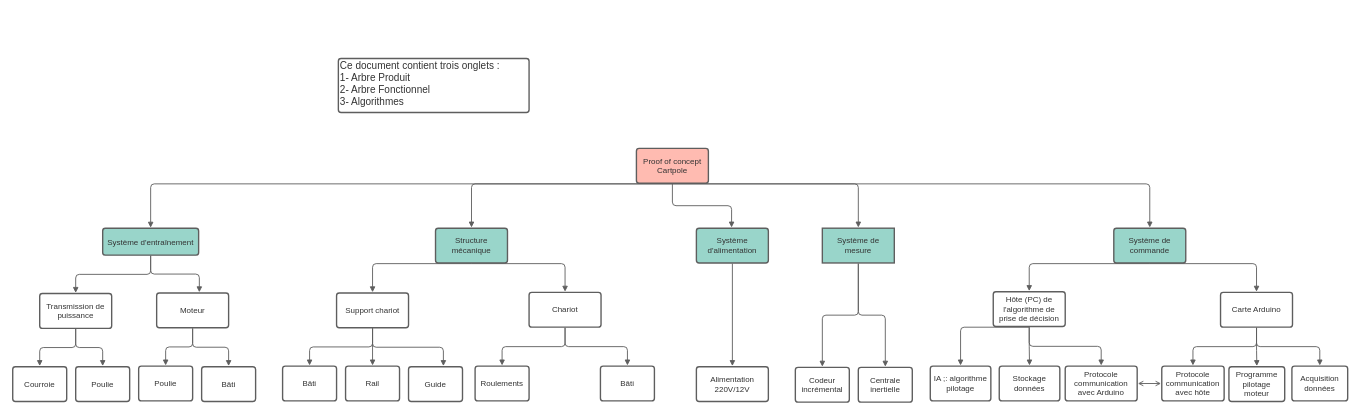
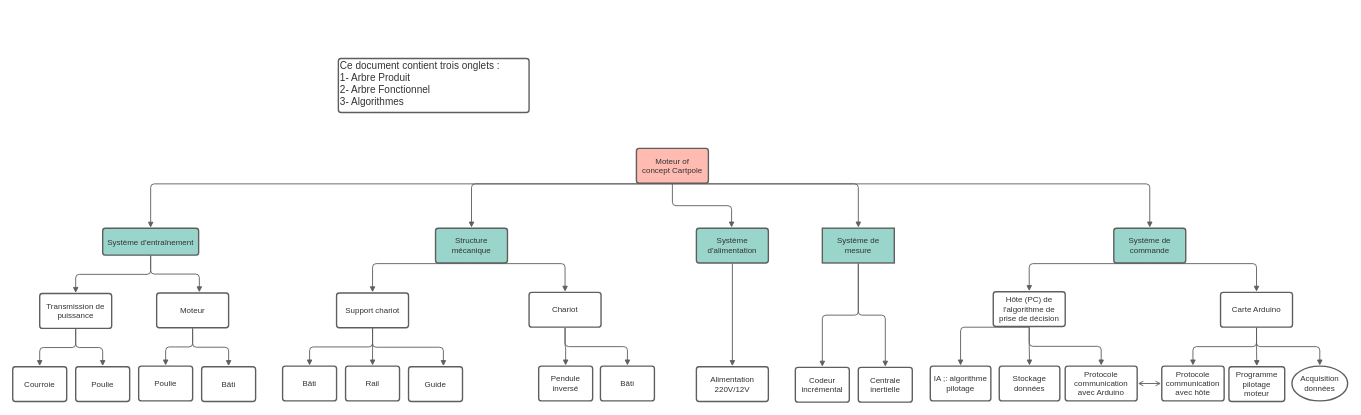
(672, 166) -> (672, 166)
(525, 347) -> none
none -> (566, 353)
(502, 384) -> none
none -> (566, 384)
(1320, 384) -> (1320, 384)
